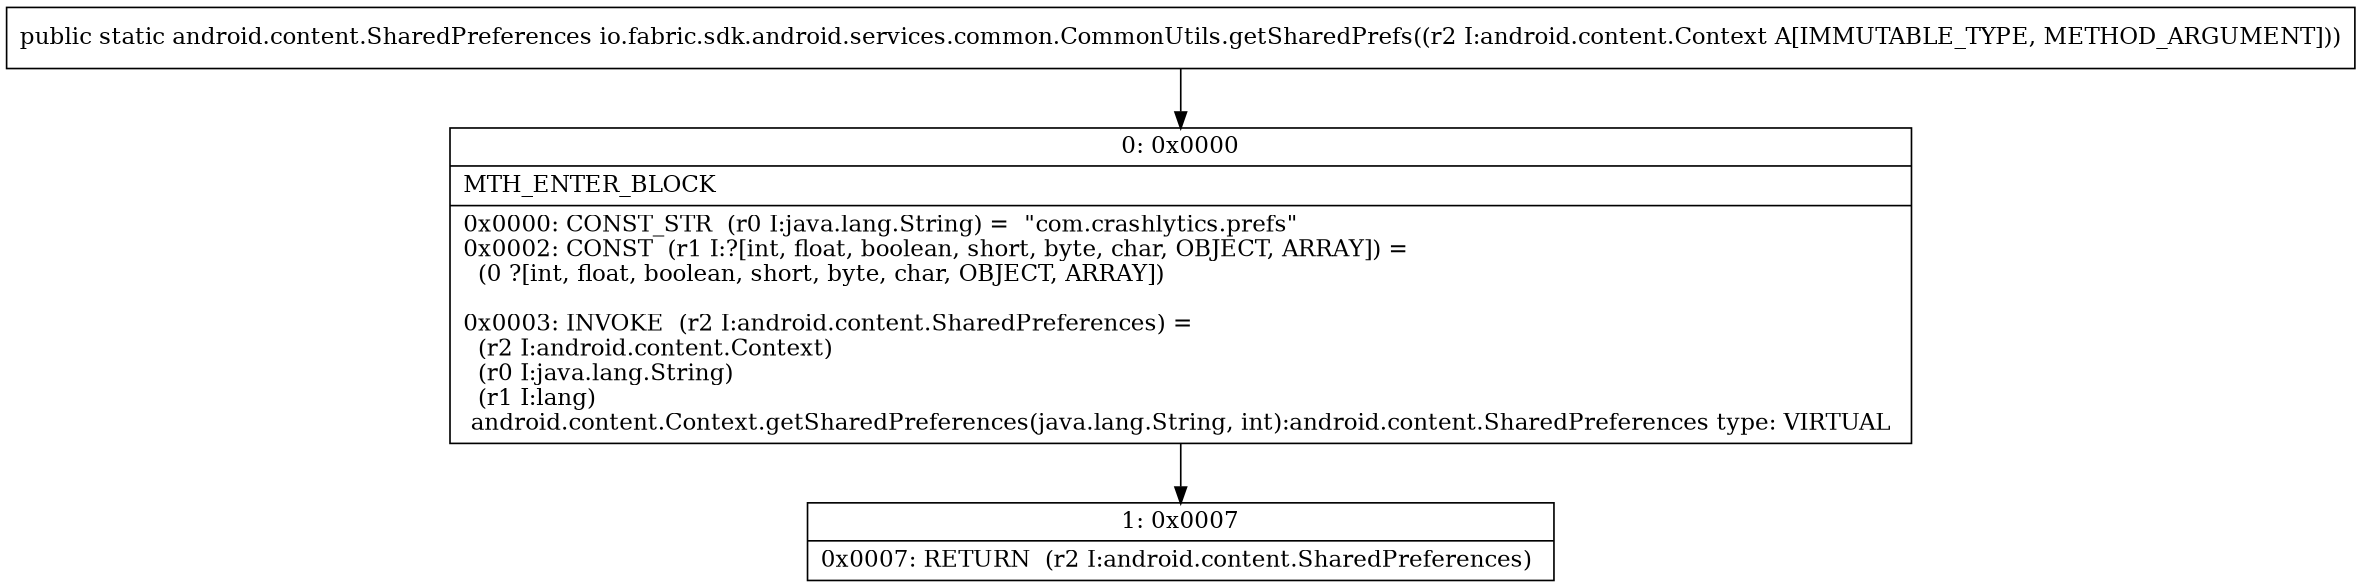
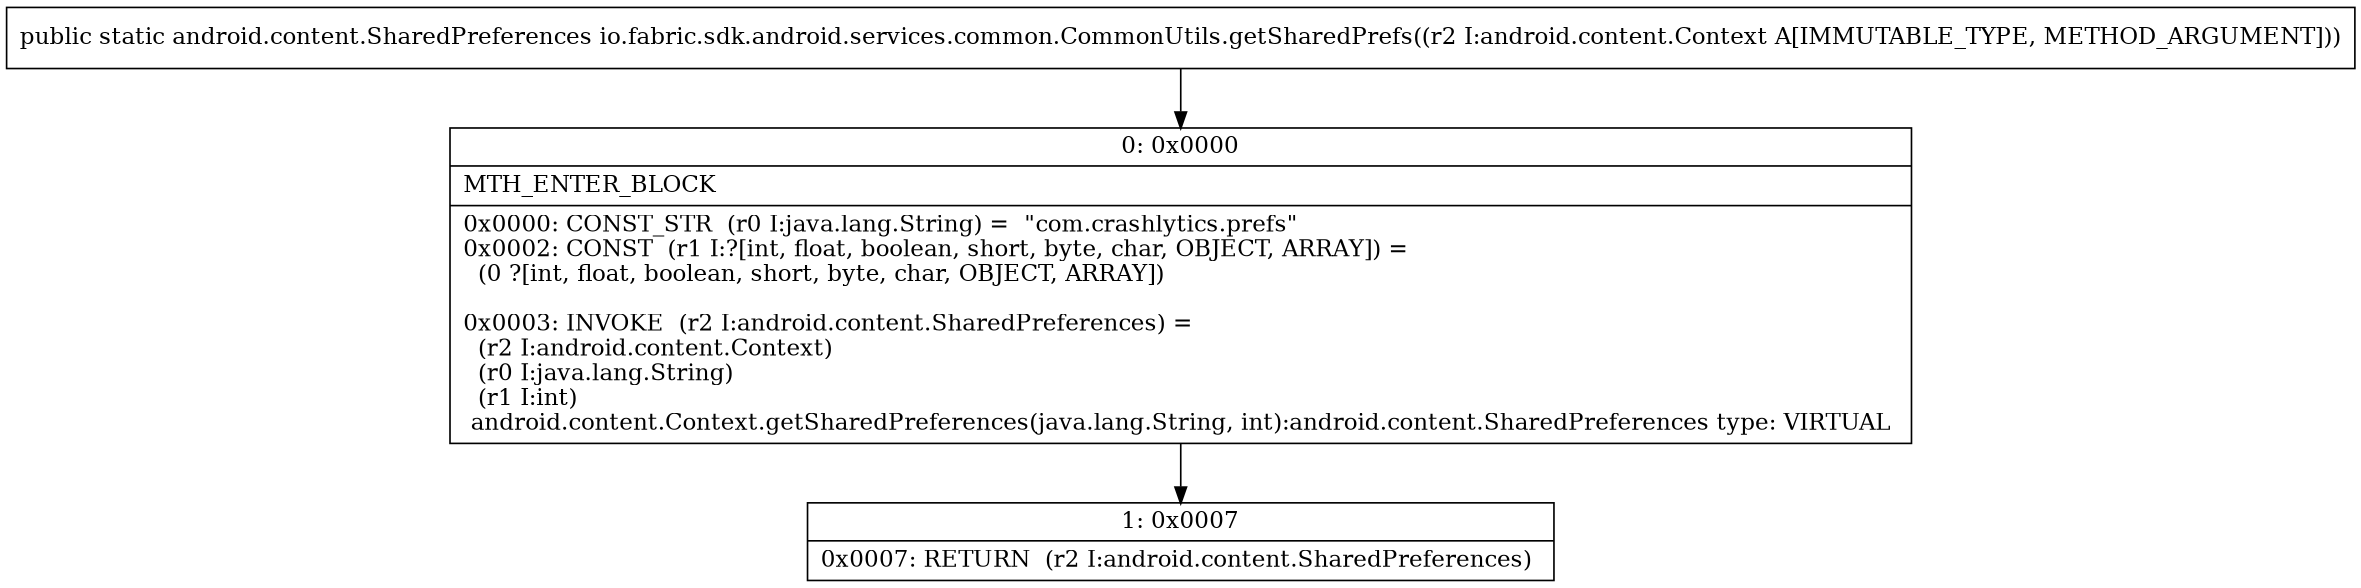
(530, 398) -> (521, 398)
